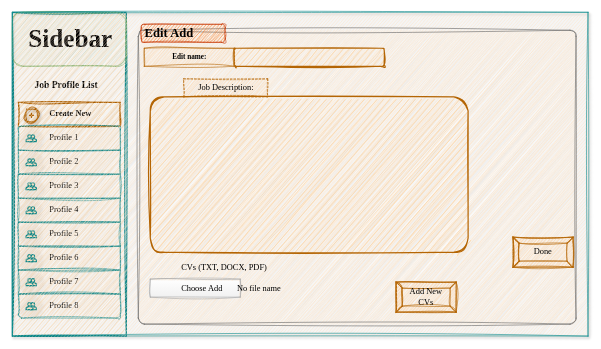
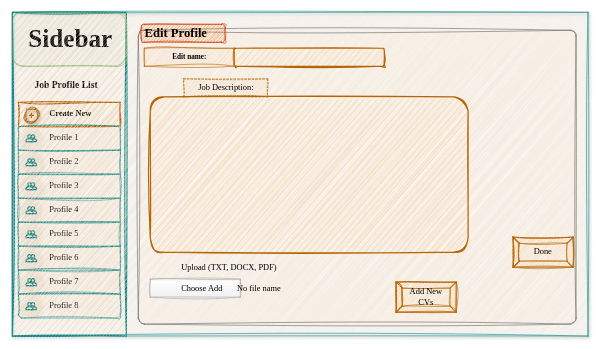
(170, 33) -> (181, 33)
(223, 268) -> (229, 268)
